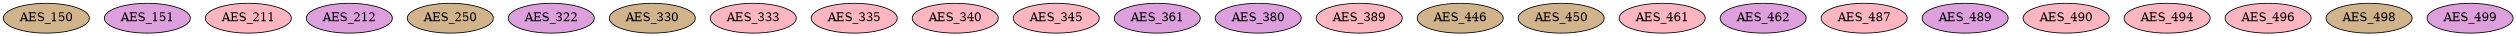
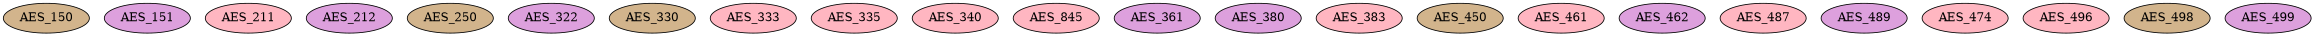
(1056, 18) -> (1056, 18)
(1359, 18) -> (1359, 18)
(1460, 18) -> none
(2066, 18) -> none
(2167, 18) -> (1965, 18)
